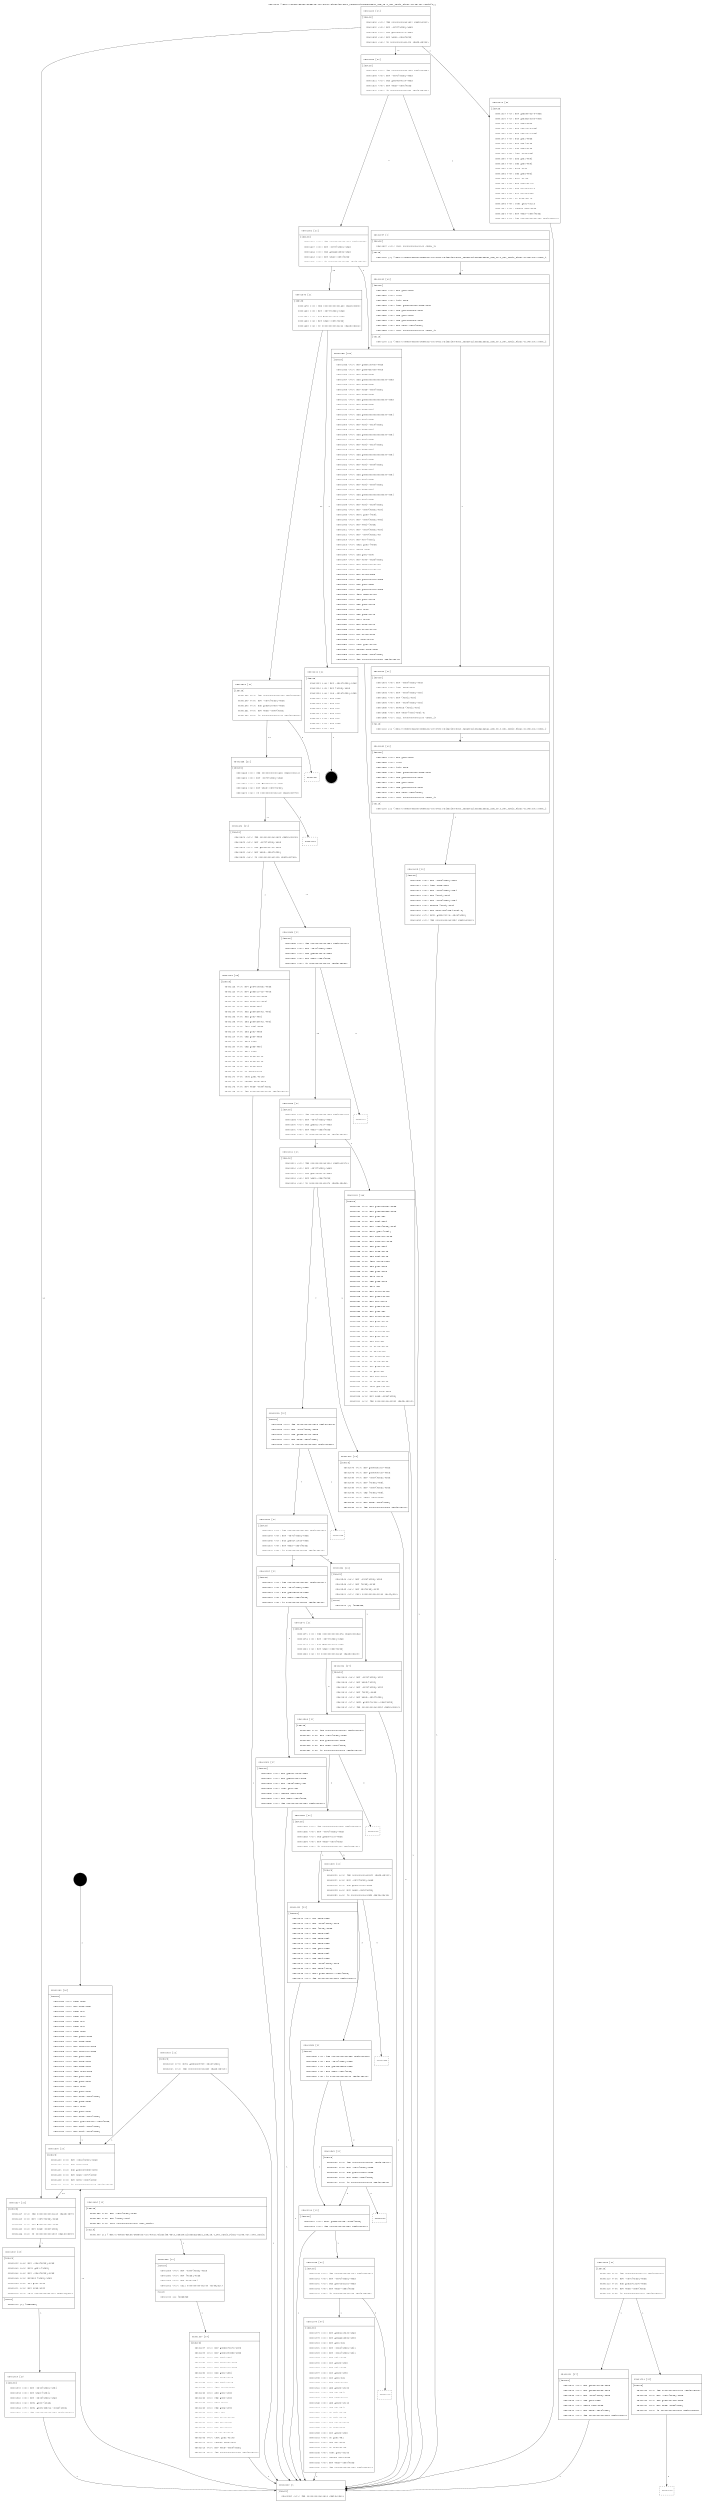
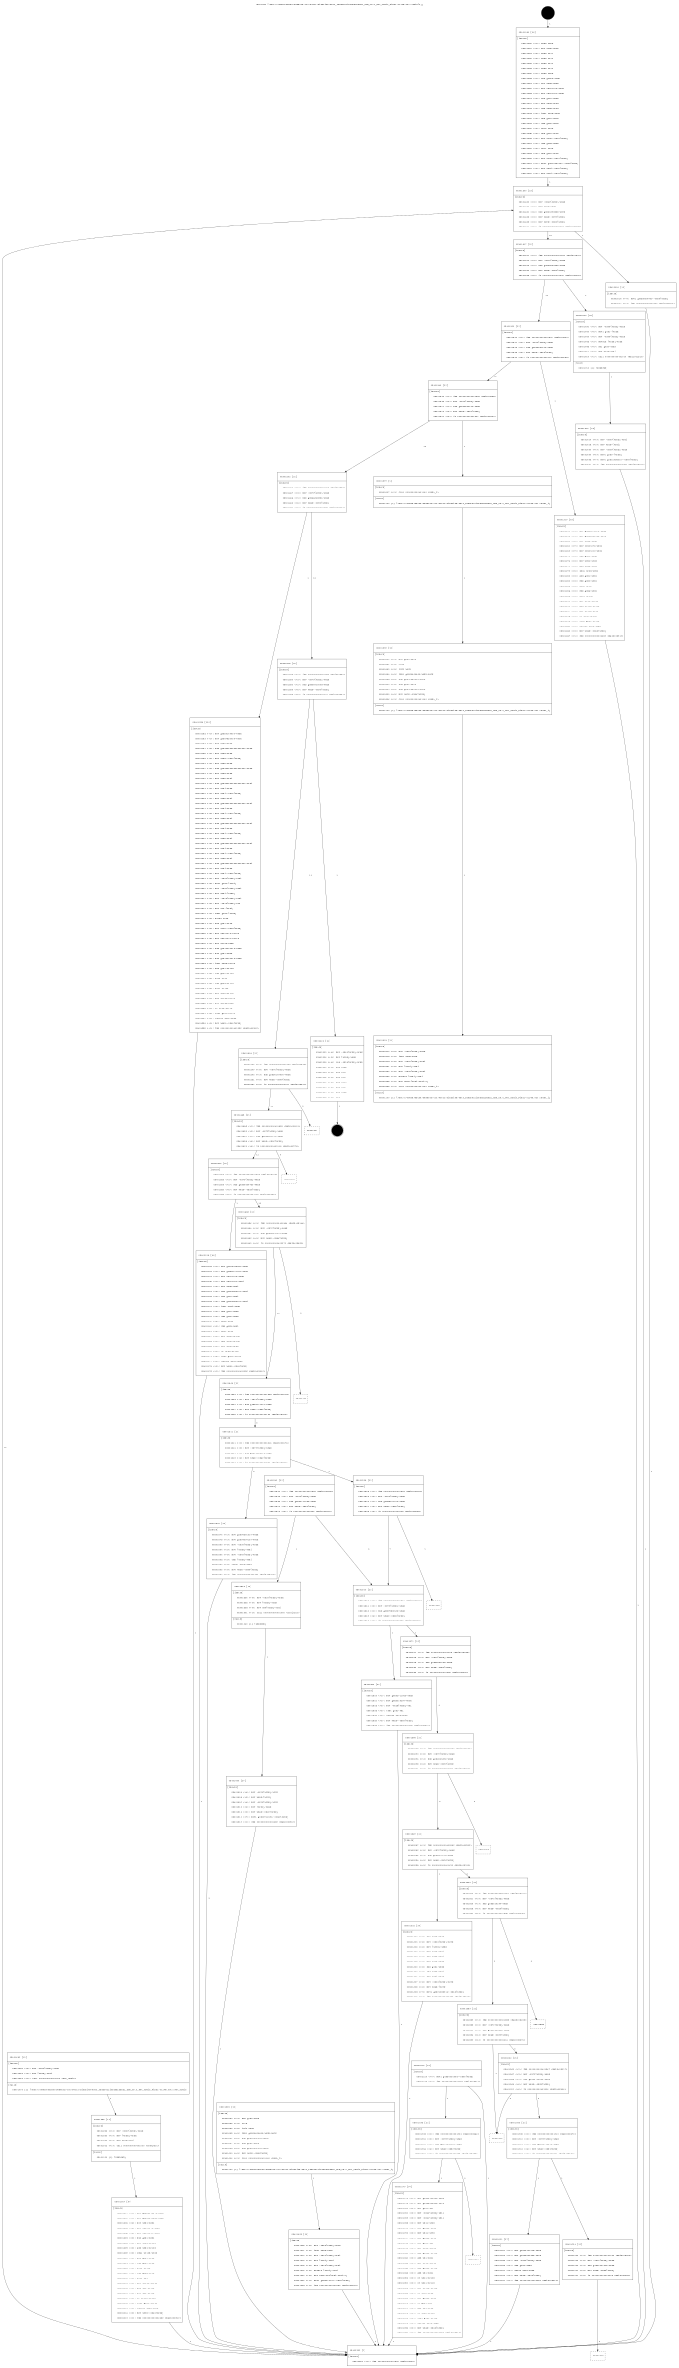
(460, 737) -> none
(41, 972) -> (542, 300)
(380, 1298) -> none
(297, 1481) -> (388, 1550)
(143, 2108) -> (602, 256)
(314, 2143) -> (494, 2088)
(344, 2196) -> (538, 2105)
